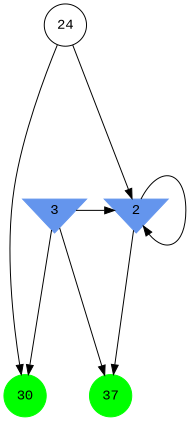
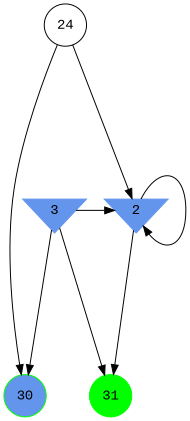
(25, 396) -> (25, 396)
(111, 396) -> (111, 396)
